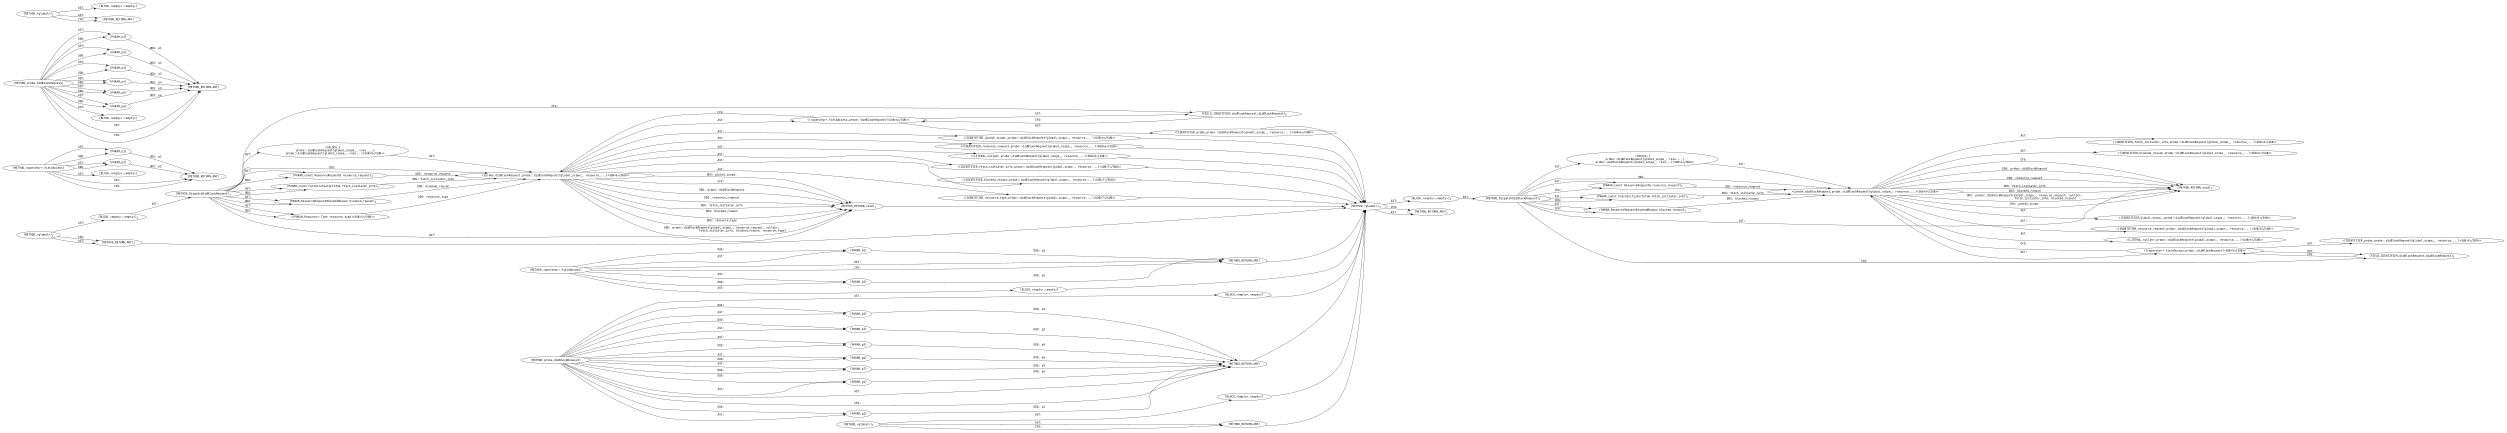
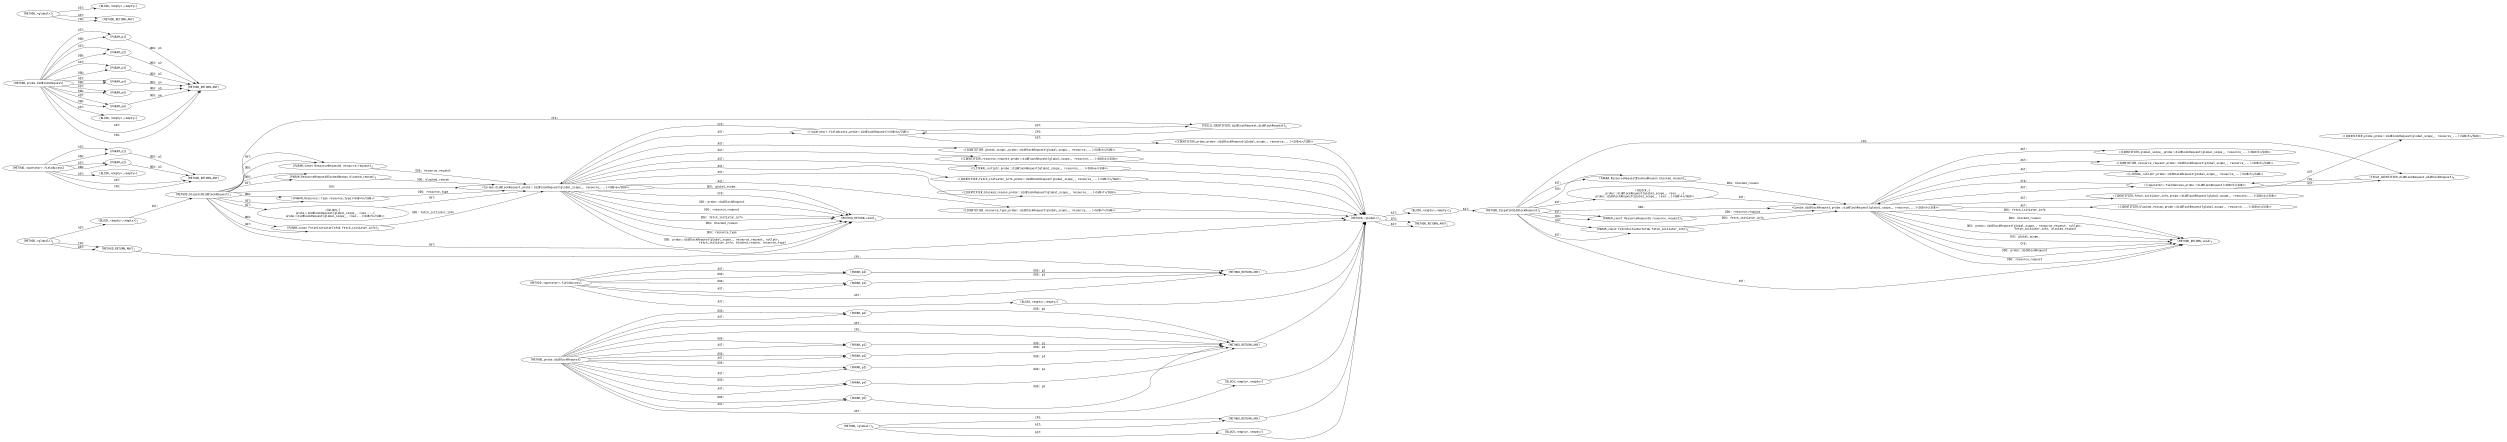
(858, 369) -> none
